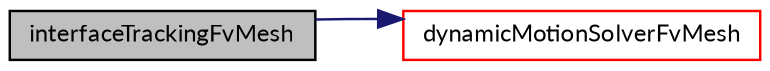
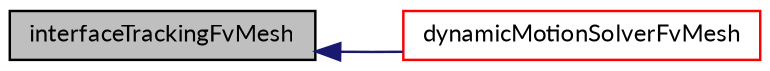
(347, 19) -> (372, 52)
